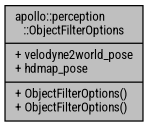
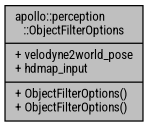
(51, 69) -> (51, 69)
